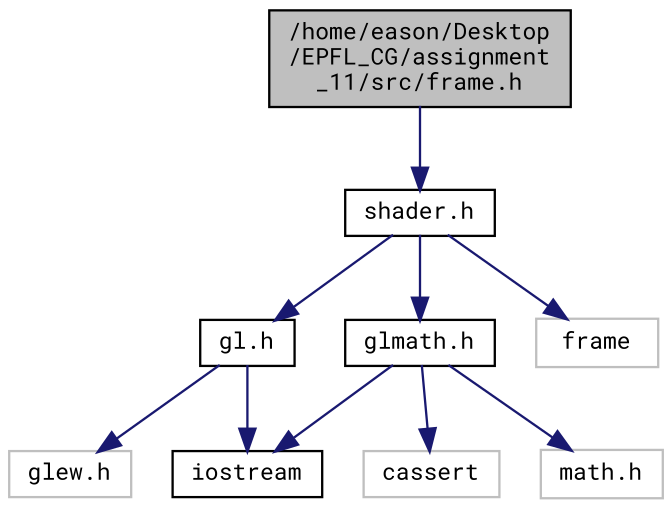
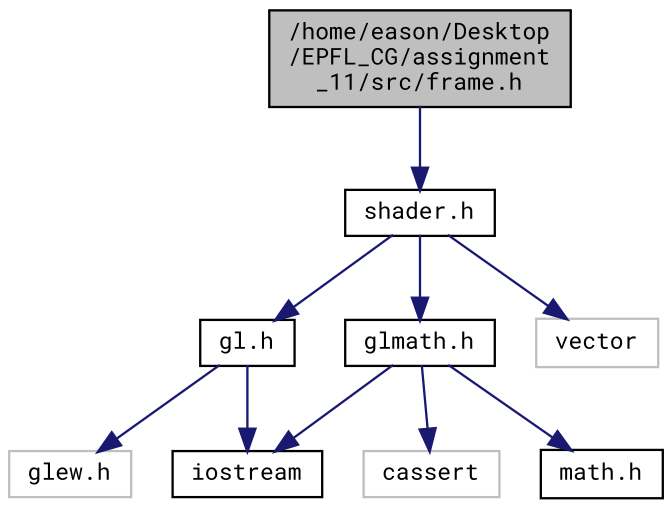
(597, 343) -> (597, 343)
(602, 474) -> (602, 474)
